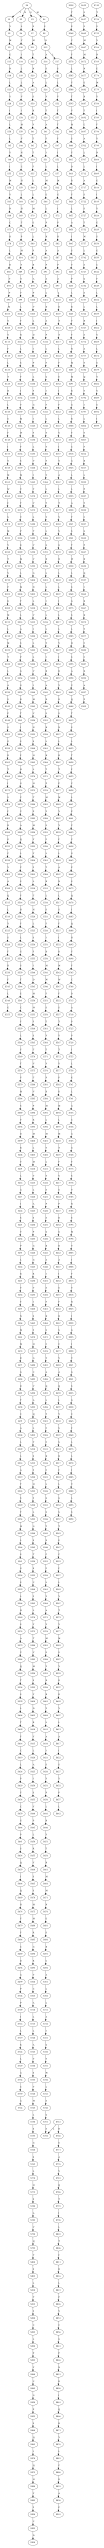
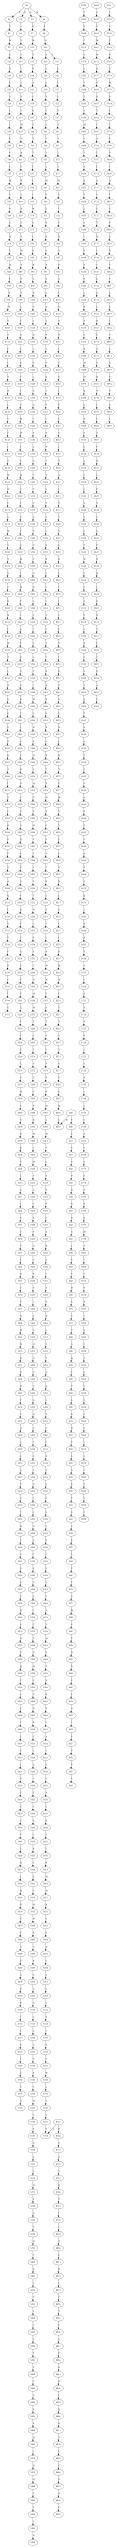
(58, 1133) -> (65, 1119)
